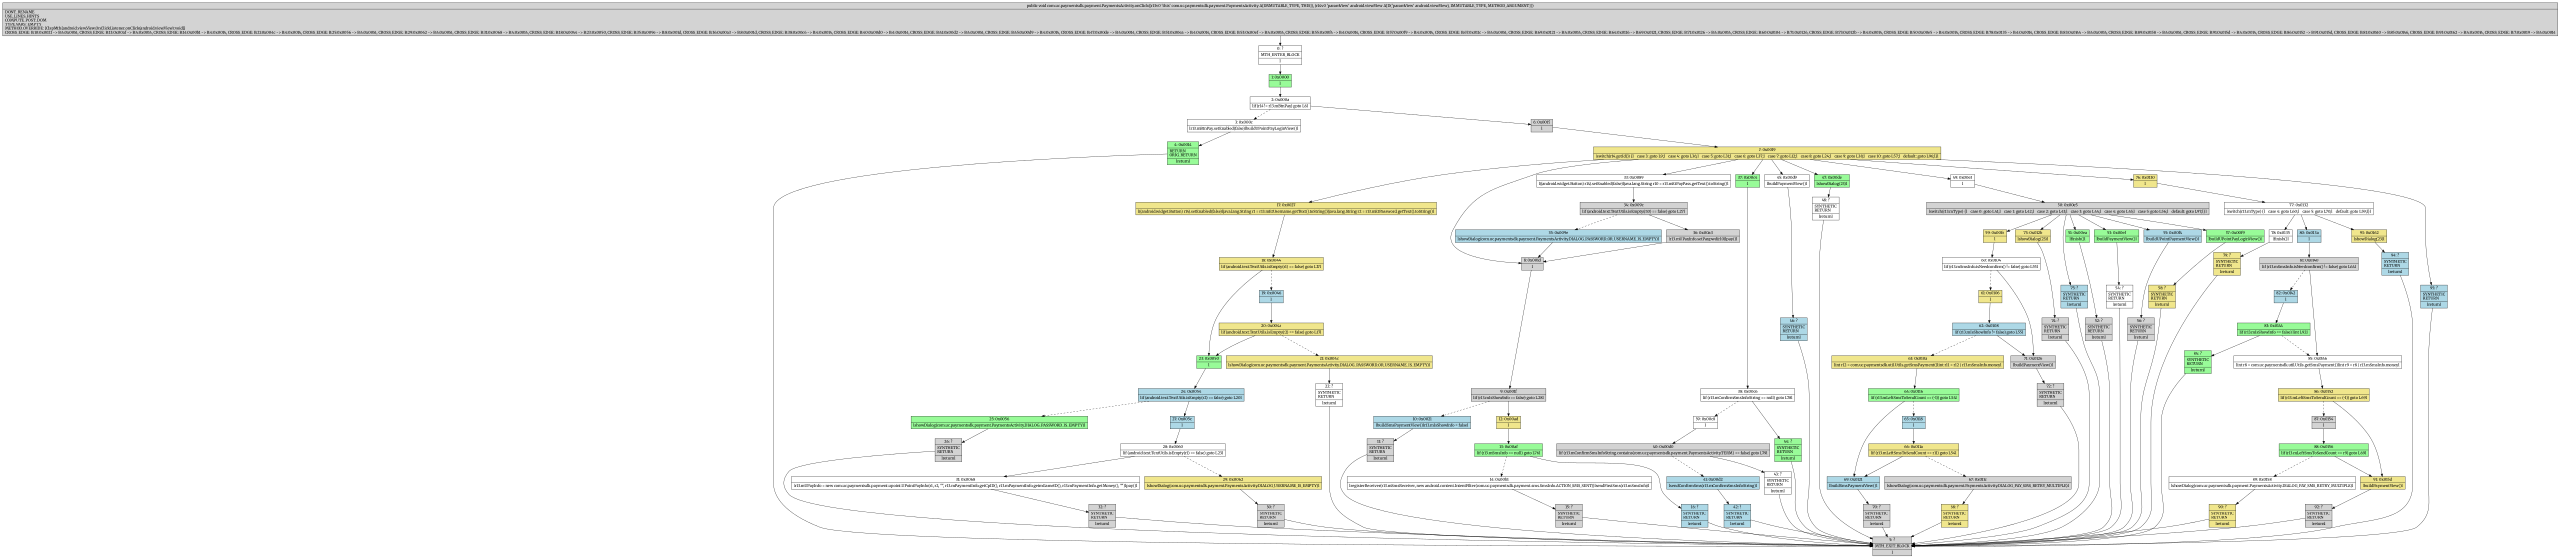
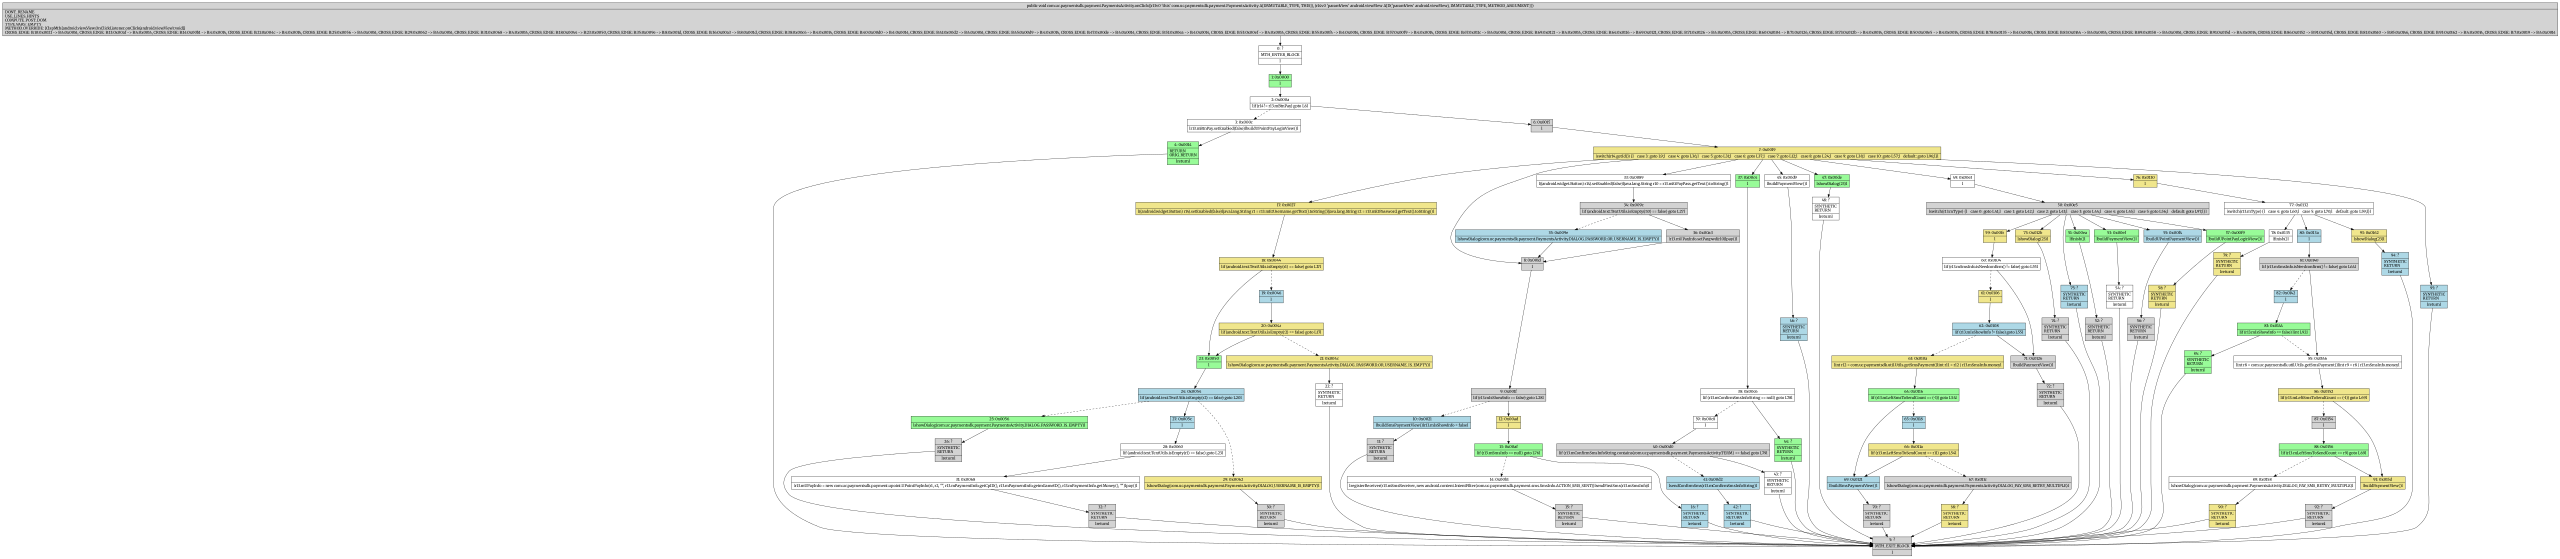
(1202, 466) -> (1225, 433)
